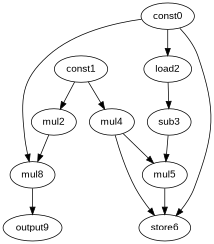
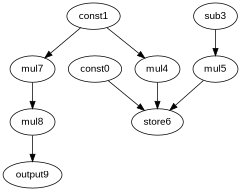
(46, 58) -> none
(168, 69) -> none
(54, 122) -> (33, 69)
(136, 146) -> none
